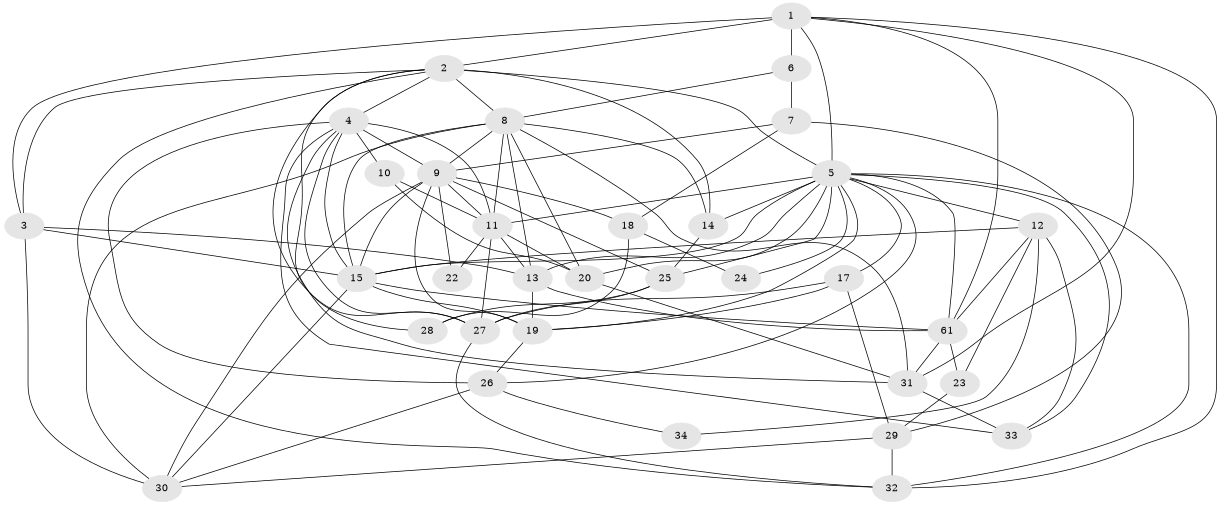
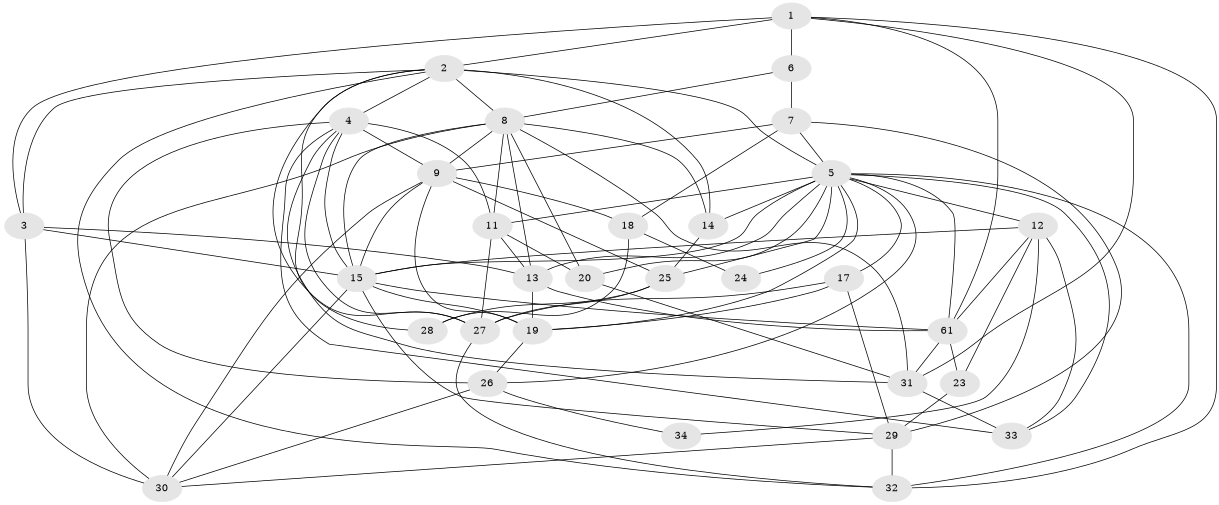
(827, 91) -> (812, 147)
(385, 174) -> none
(465, 200) -> none
(452, 279) -> none
none -> (593, 412)
